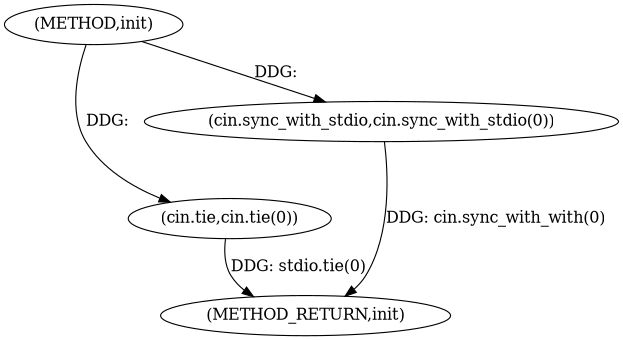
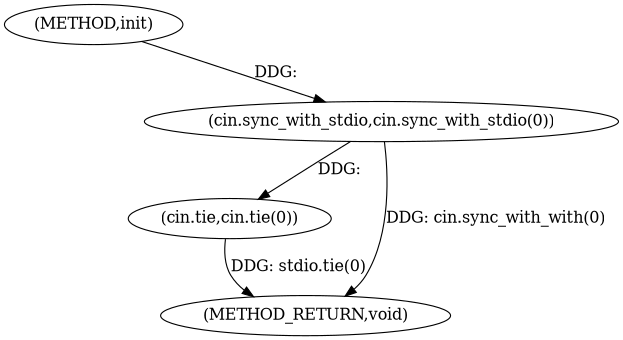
(85, 139) -> (309, 167)
(306, 316) -> (306, 316)
